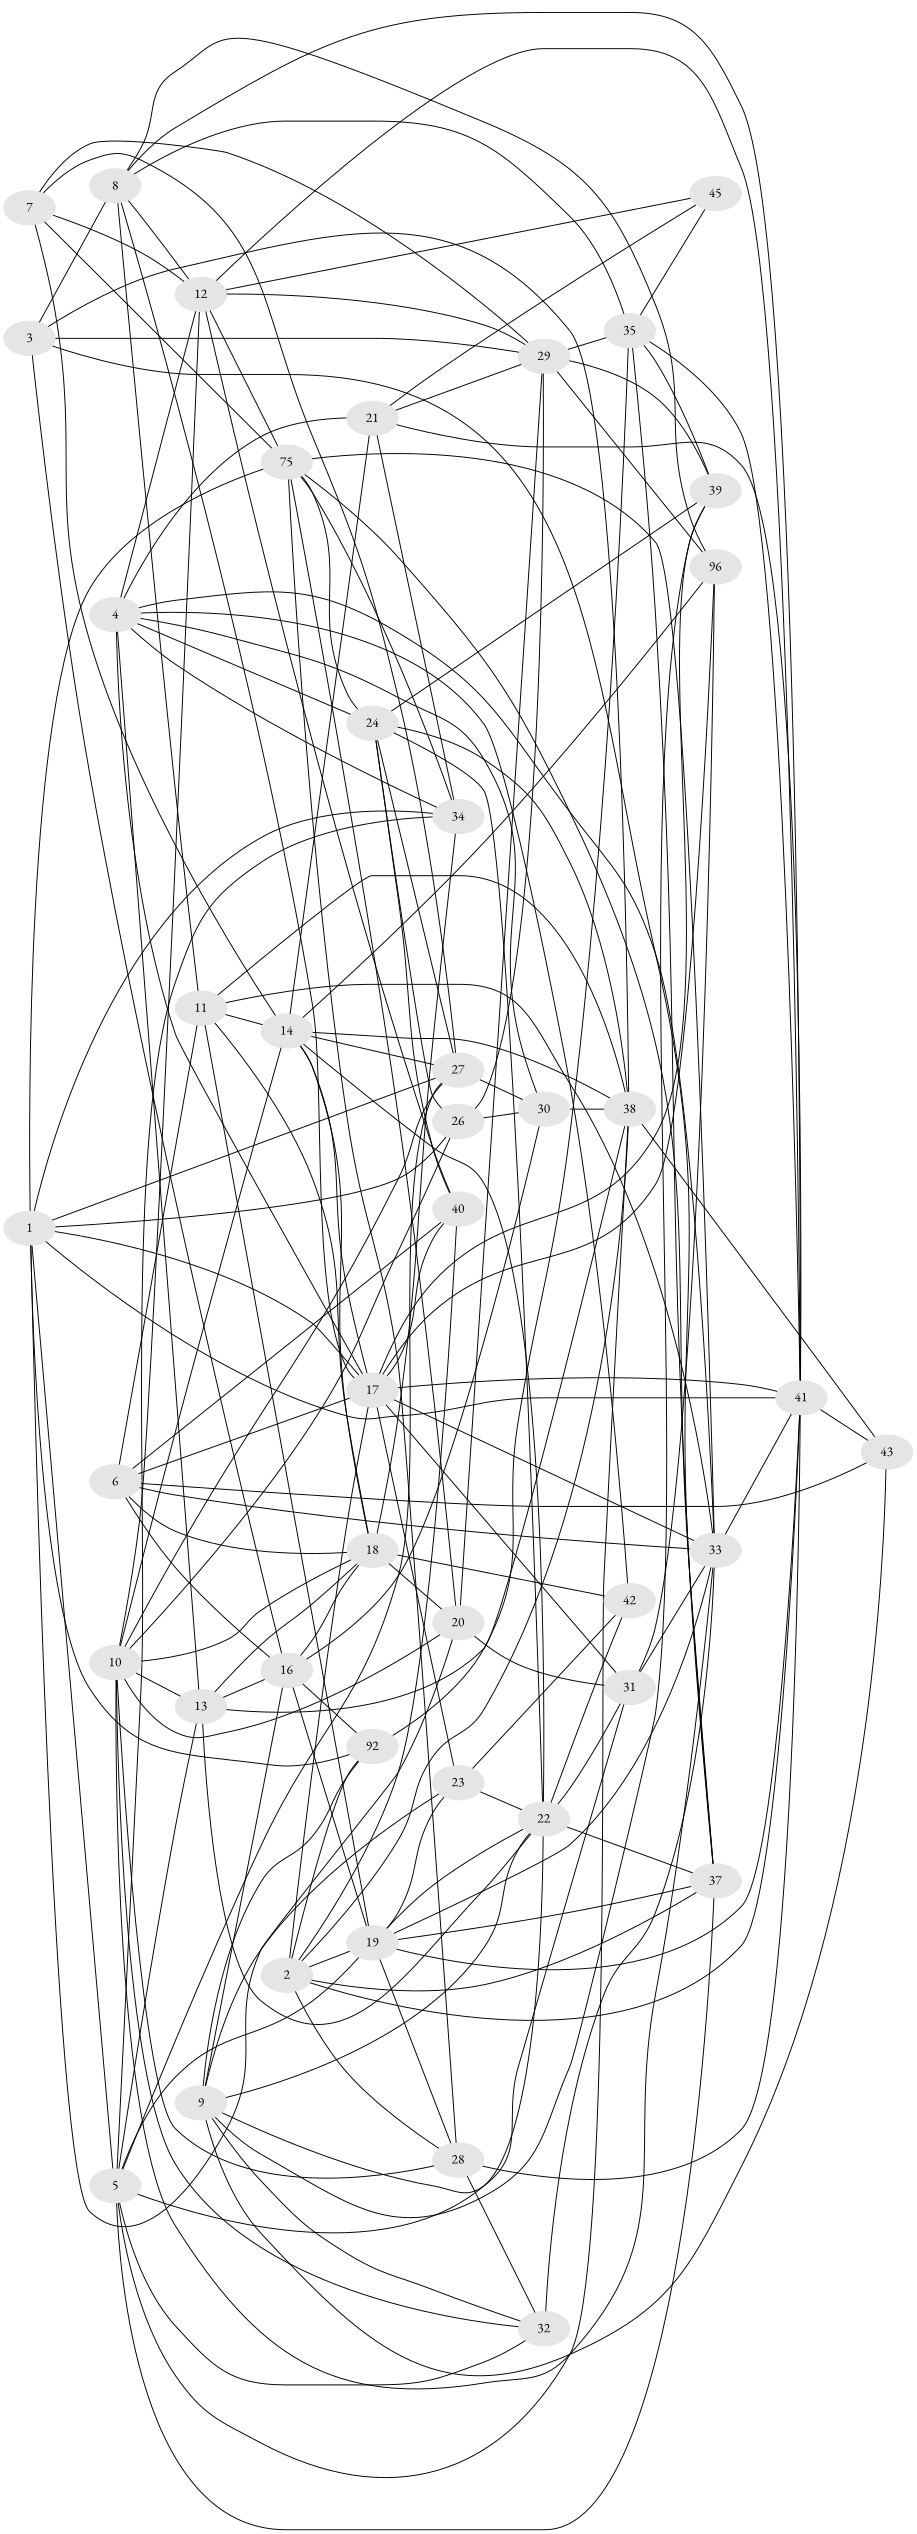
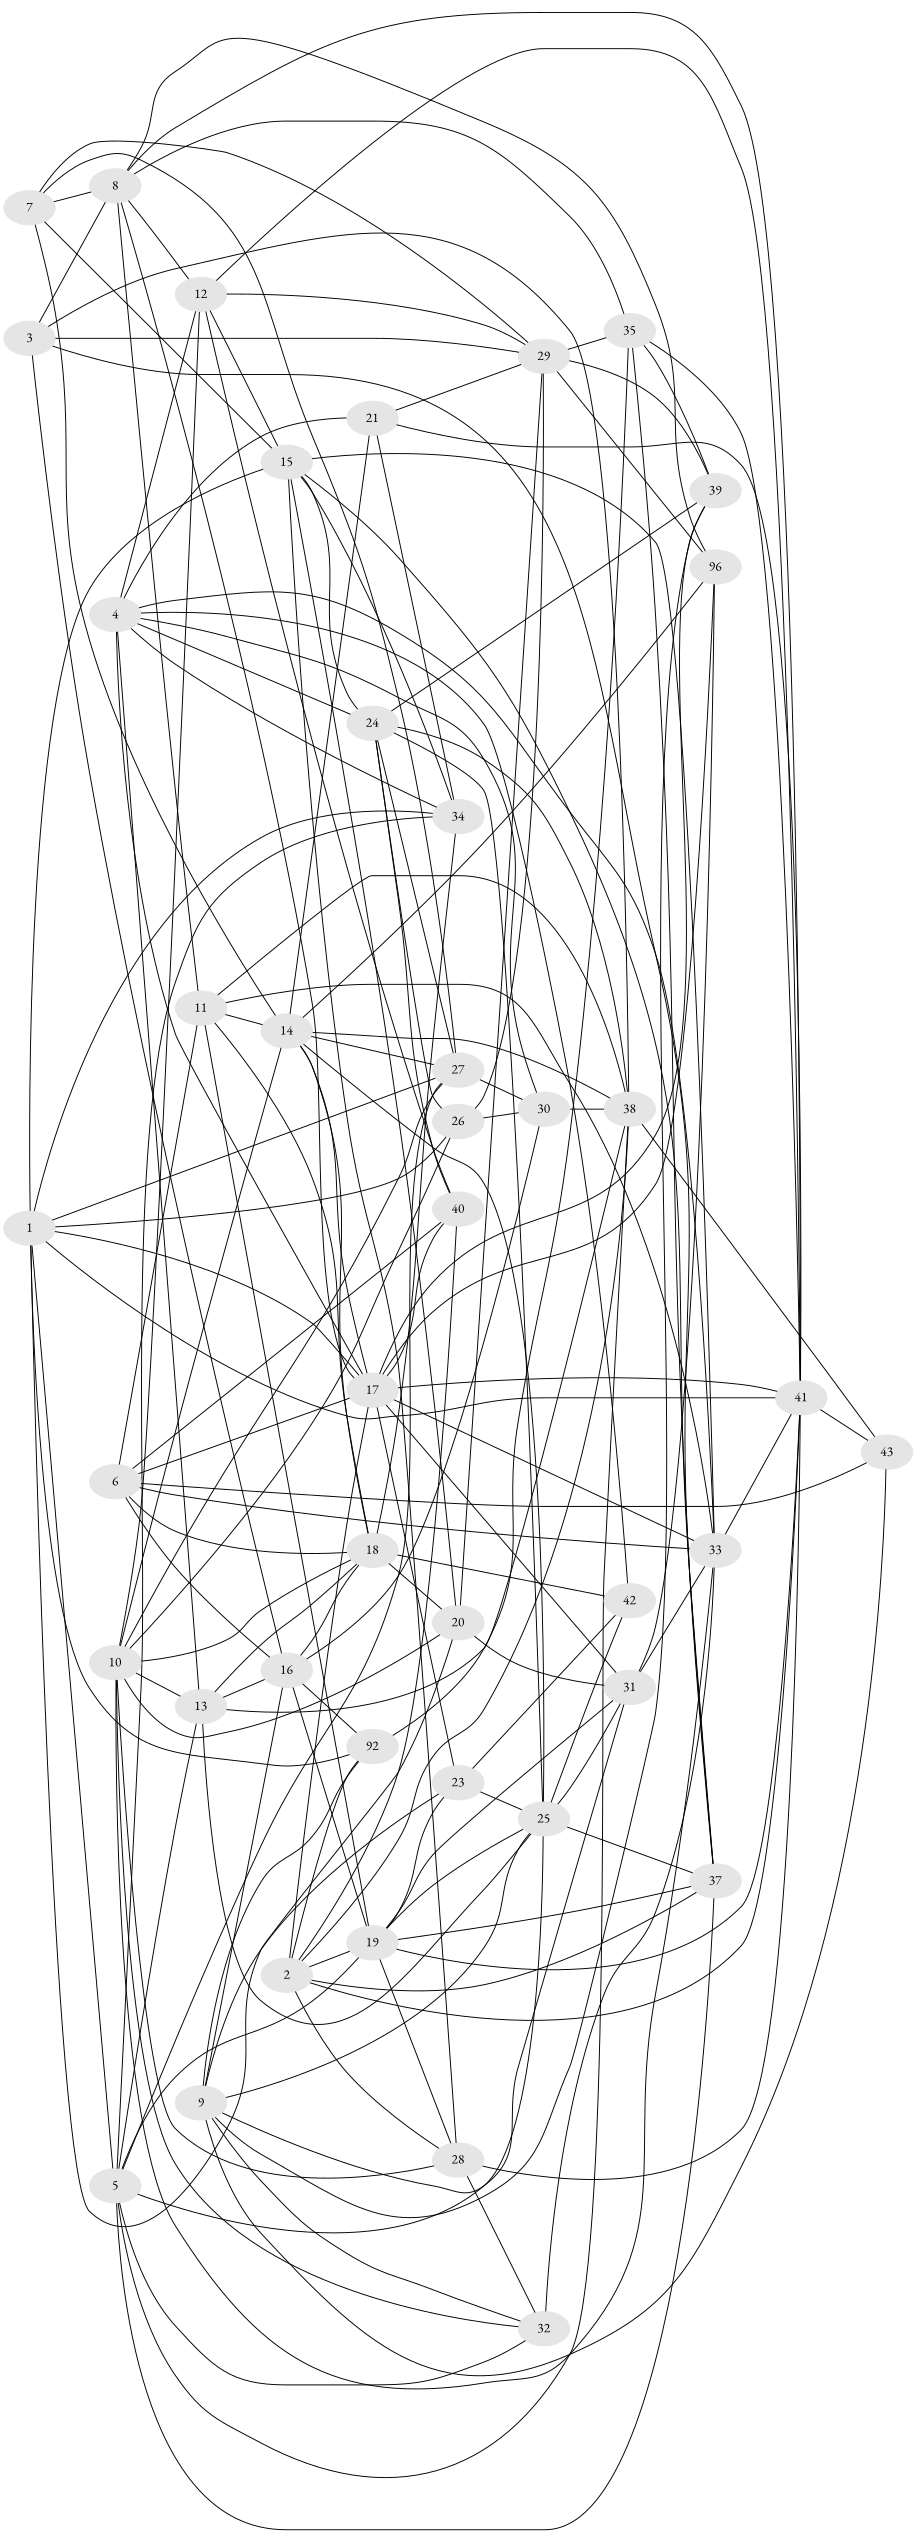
(716, 194) -> none
(115, 240) -> (72, 197)
(287, 462) -> (287, 462)
(609, 1801) -> (489, 1805)
(544, 1819) -> (544, 1819)
